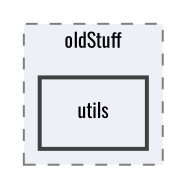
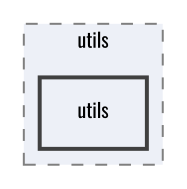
(93, 43) -> (93, 43)
